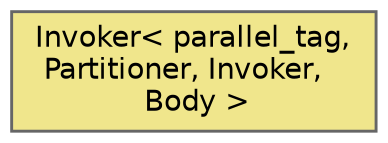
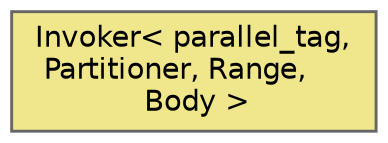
(194, 71) -> (194, 71)
